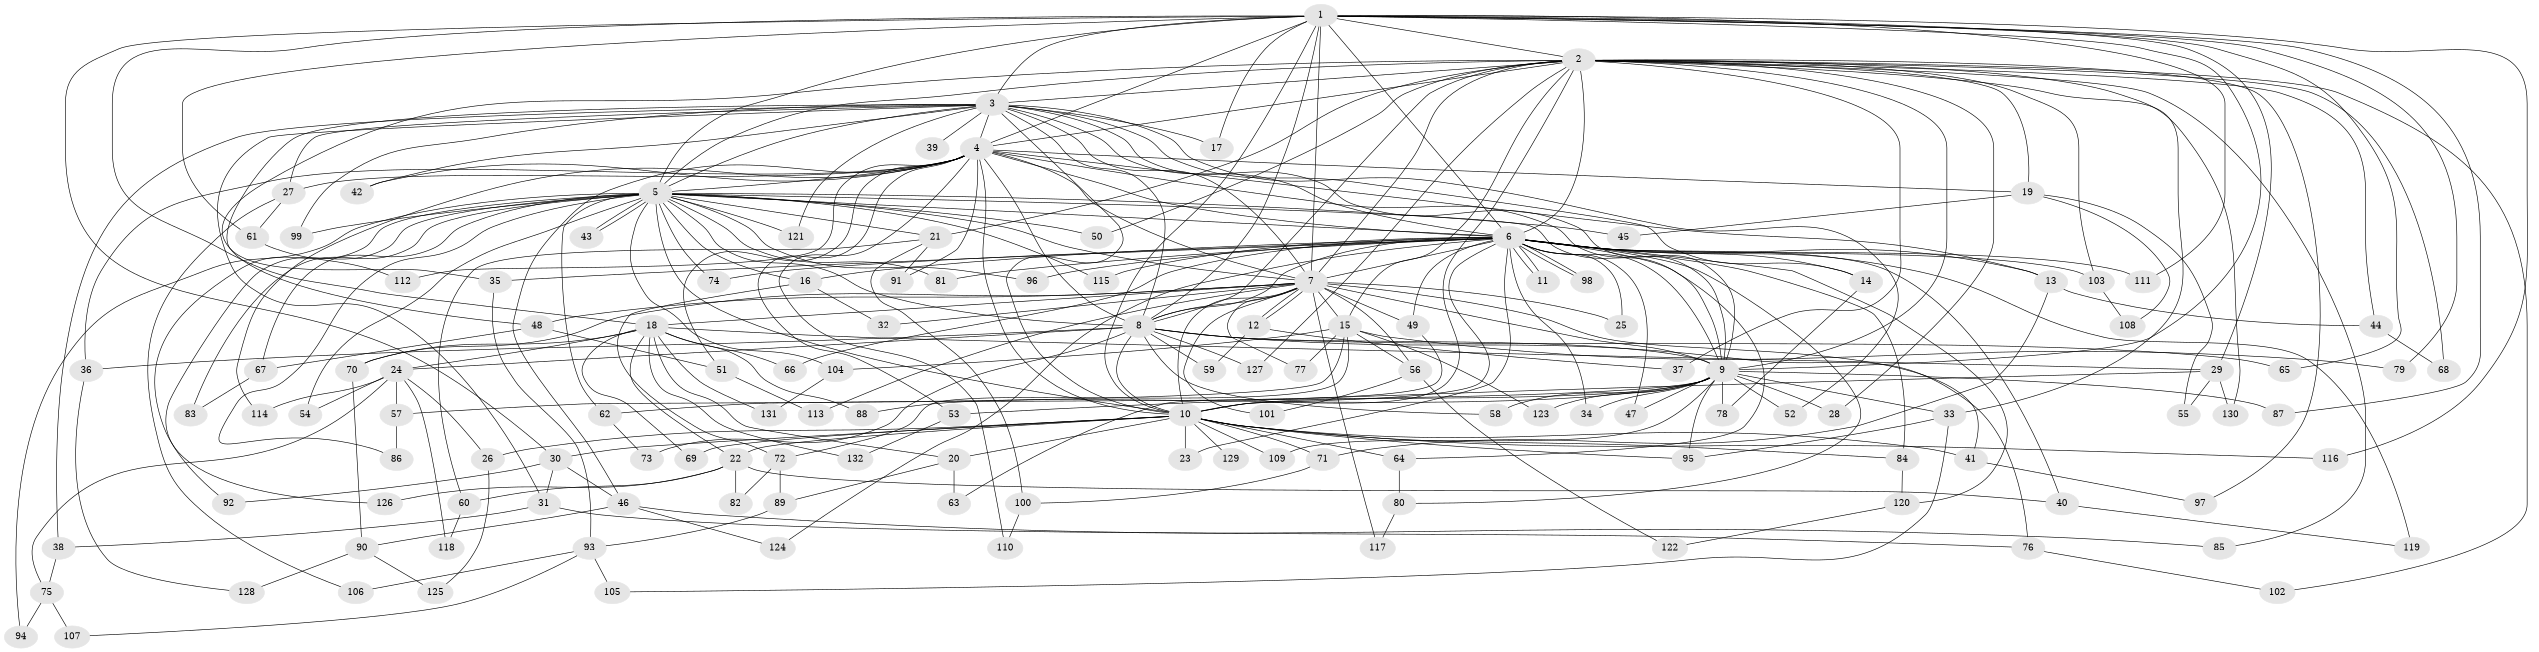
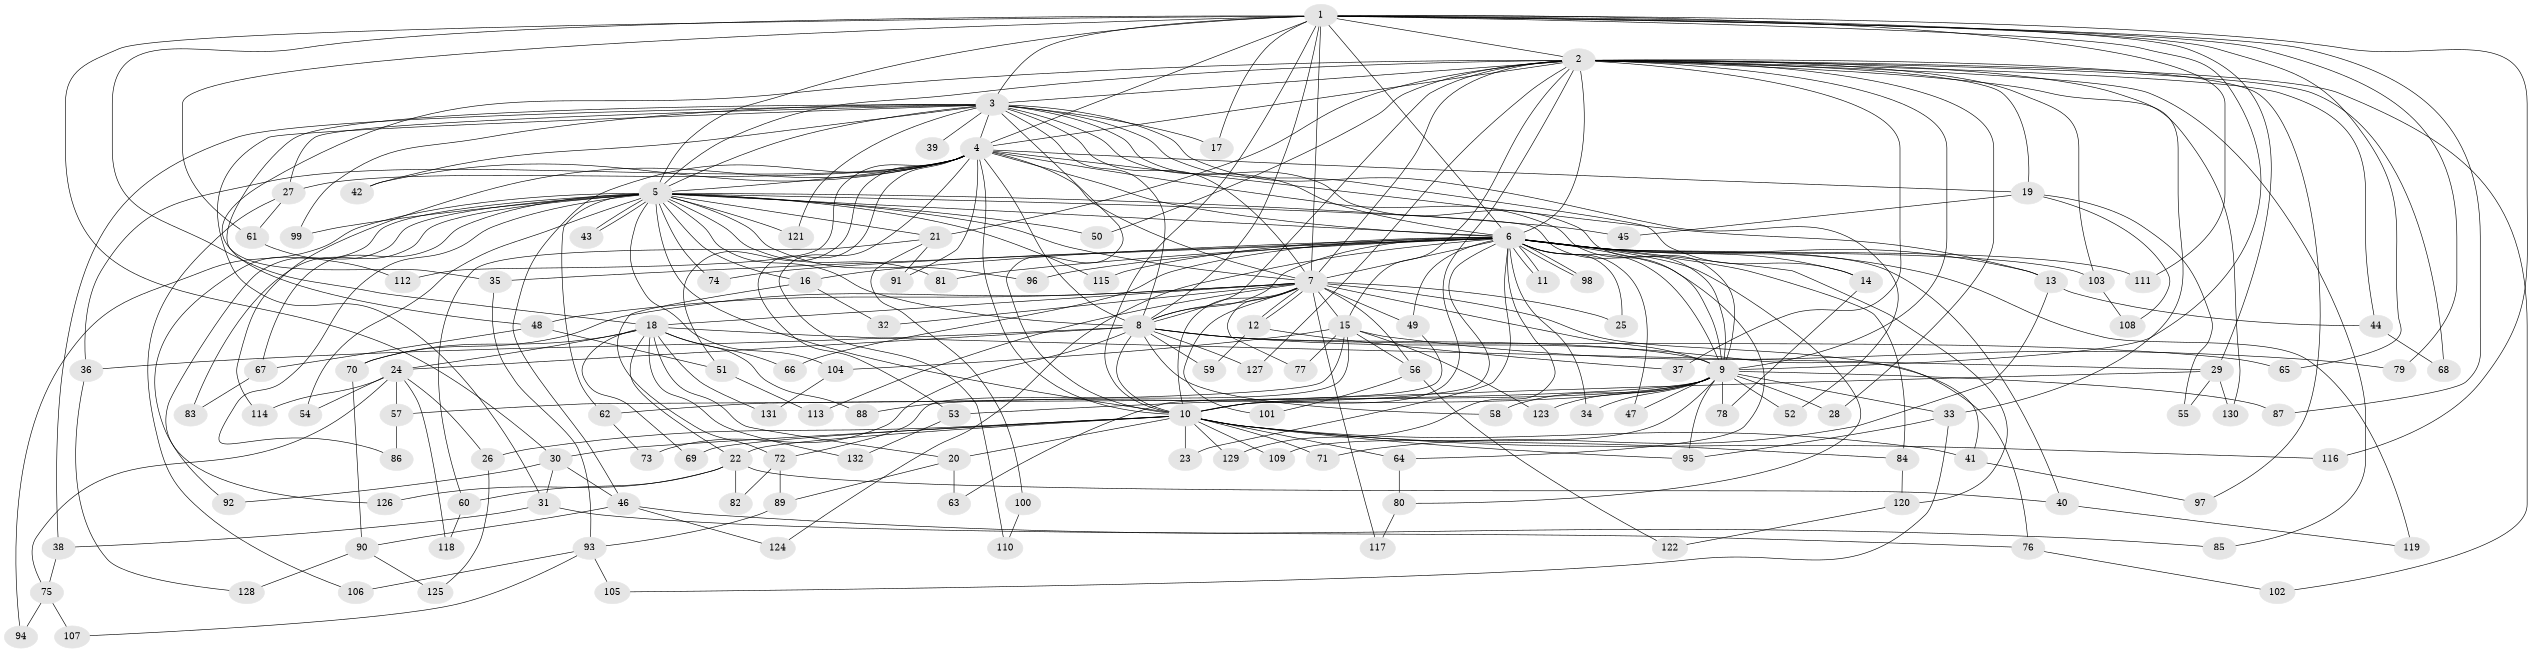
none -> (1460, 409)
(1177, 494) -> none
